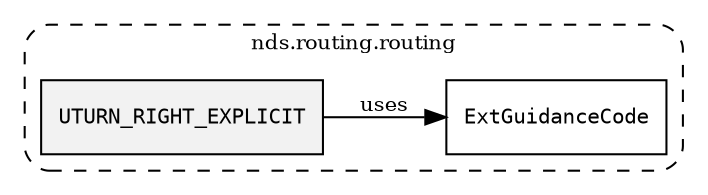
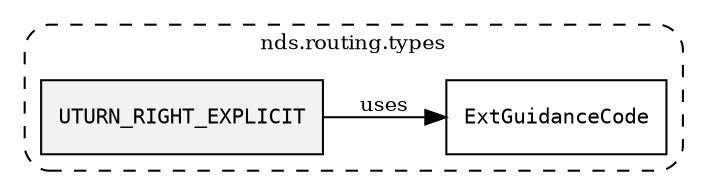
(354, 44) -> (354, 44)
